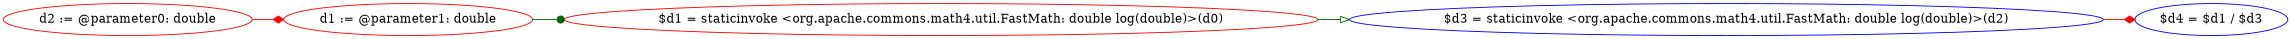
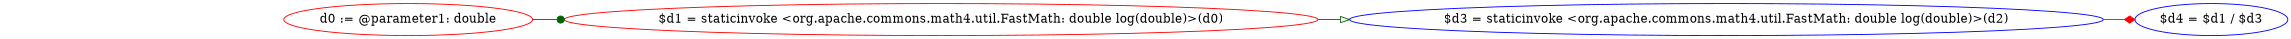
(128, 20) -> none
(408, 20) -> (408, 20)
